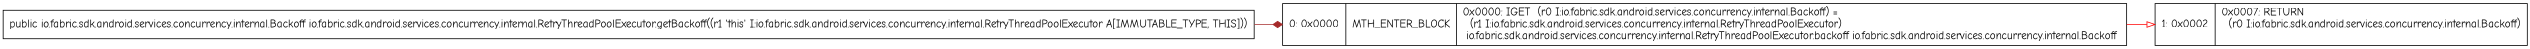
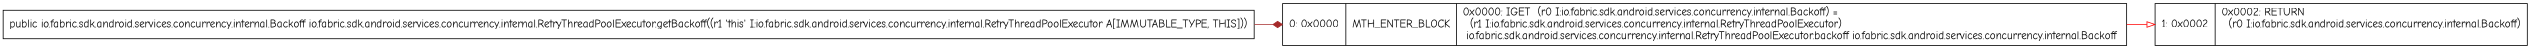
(2267, 12) -> (2267, 12)
